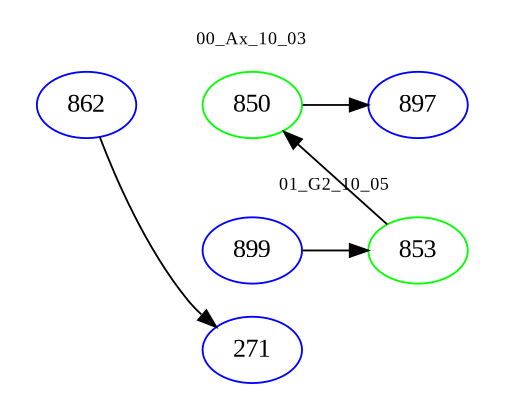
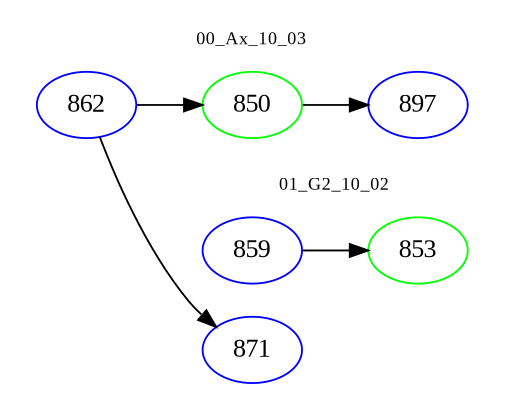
(343, 184) -> (160, 105)
(335, 185) -> (335, 185)
(252, 250) -> (252, 250)
(252, 350) -> (252, 350)
